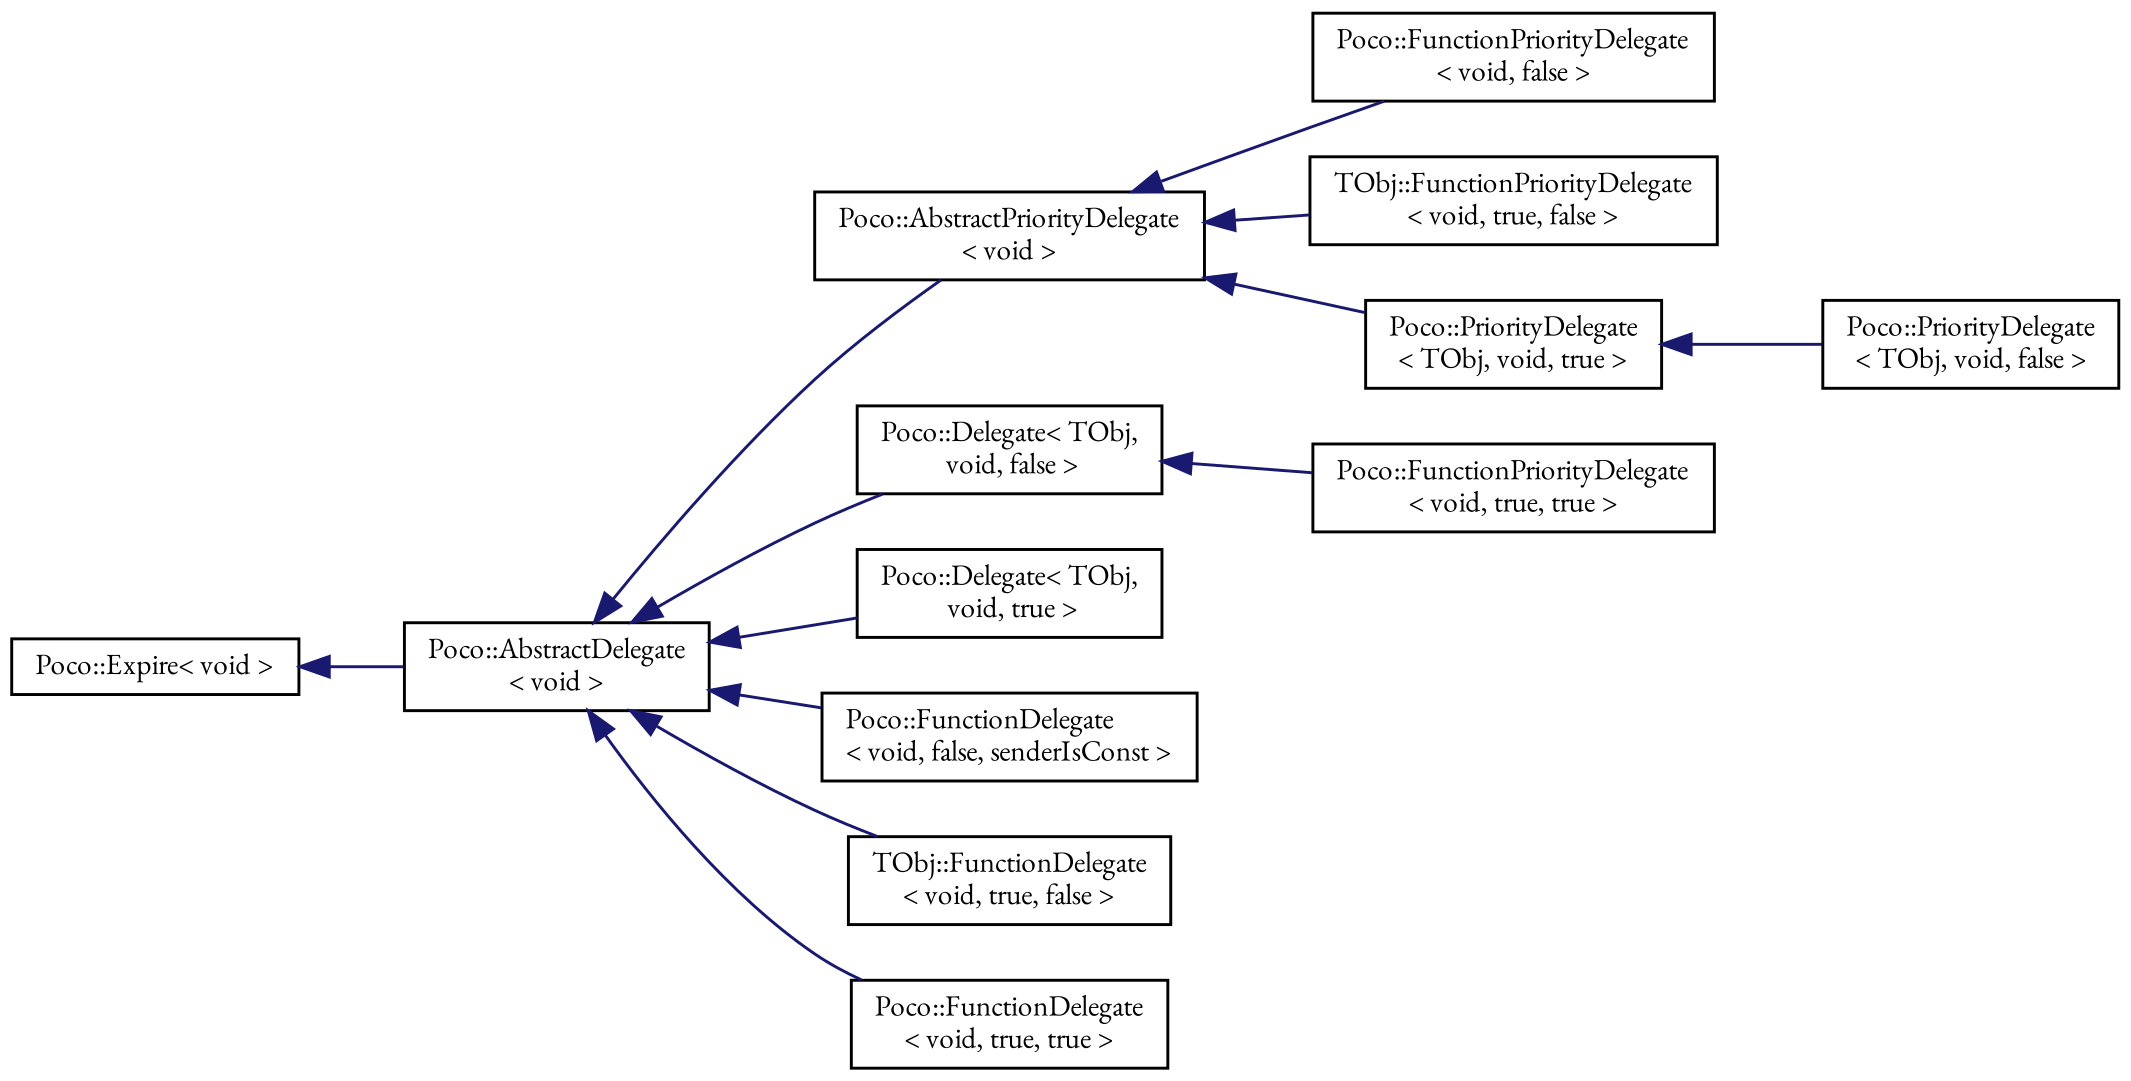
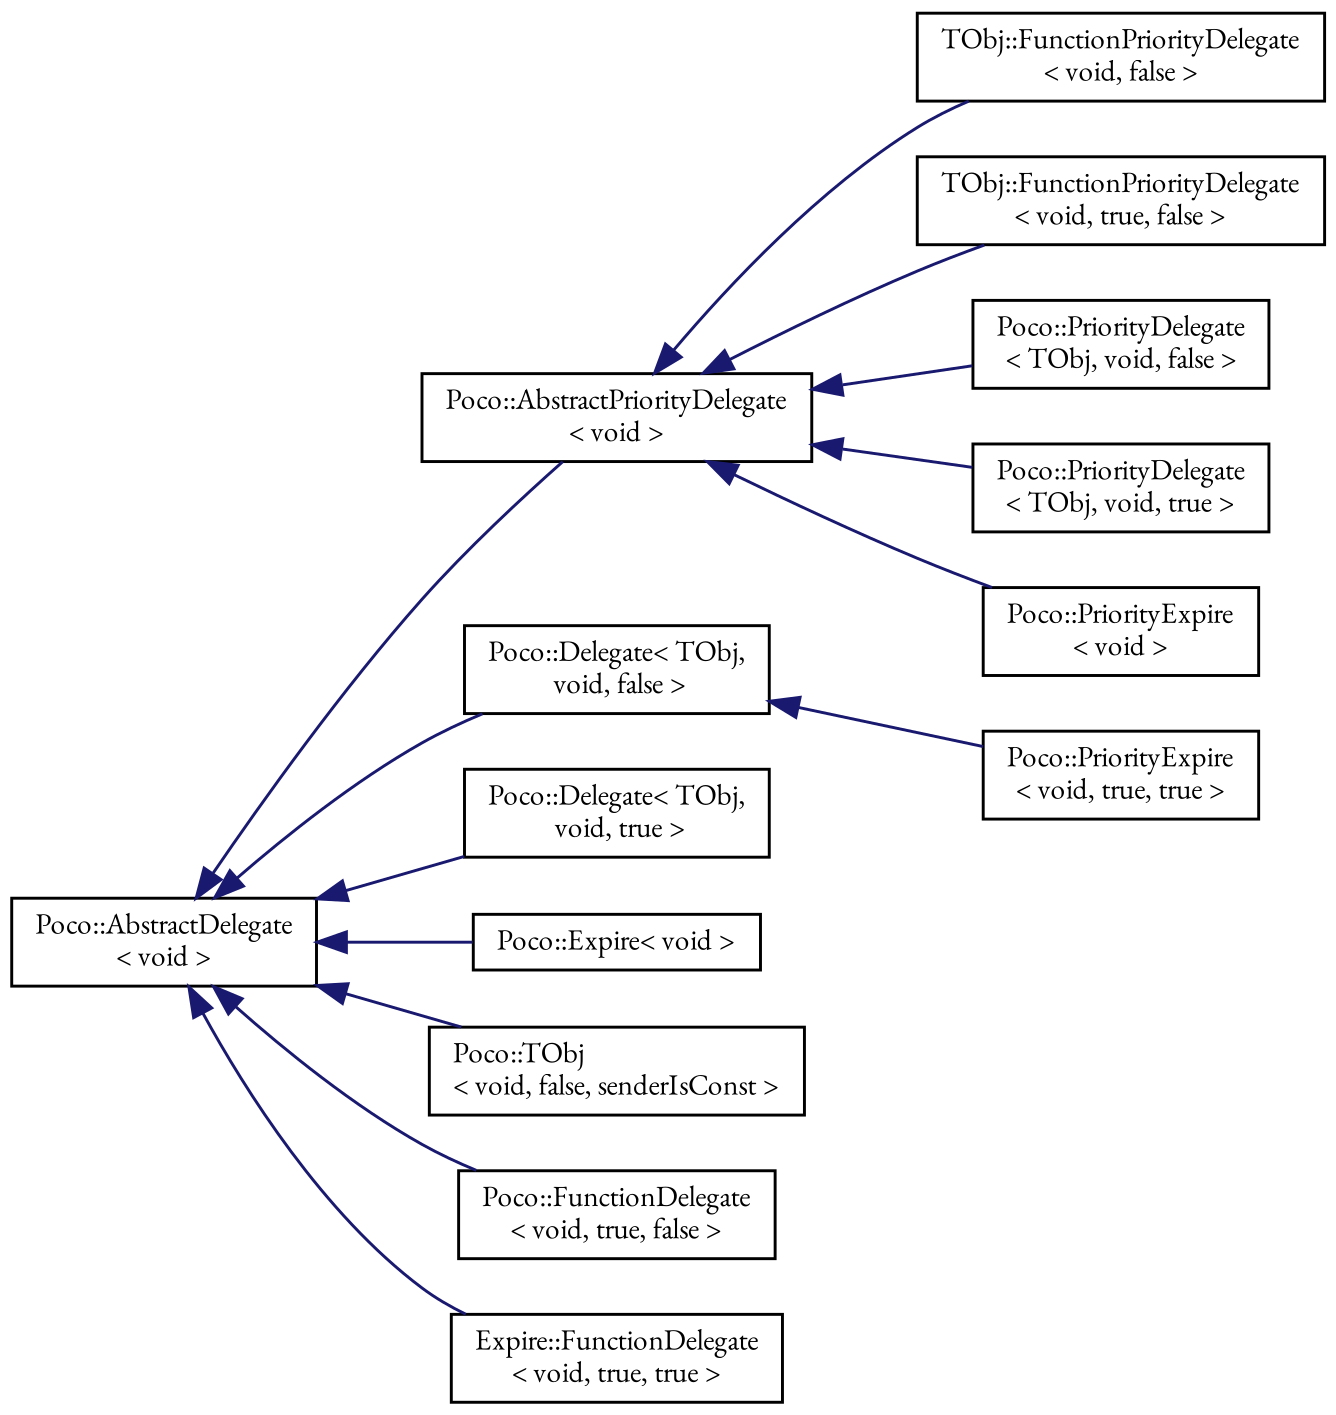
(1514, 57) -> (1121, 57)
(1757, 344) -> (907, 375)
(1514, 488) -> (1121, 775)
none -> (1121, 632)
(367, 667) -> (410, 942)
(1010, 737) -> (617, 1071)
(1010, 881) -> (617, 1215)
(1010, 1024) -> (617, 1358)
